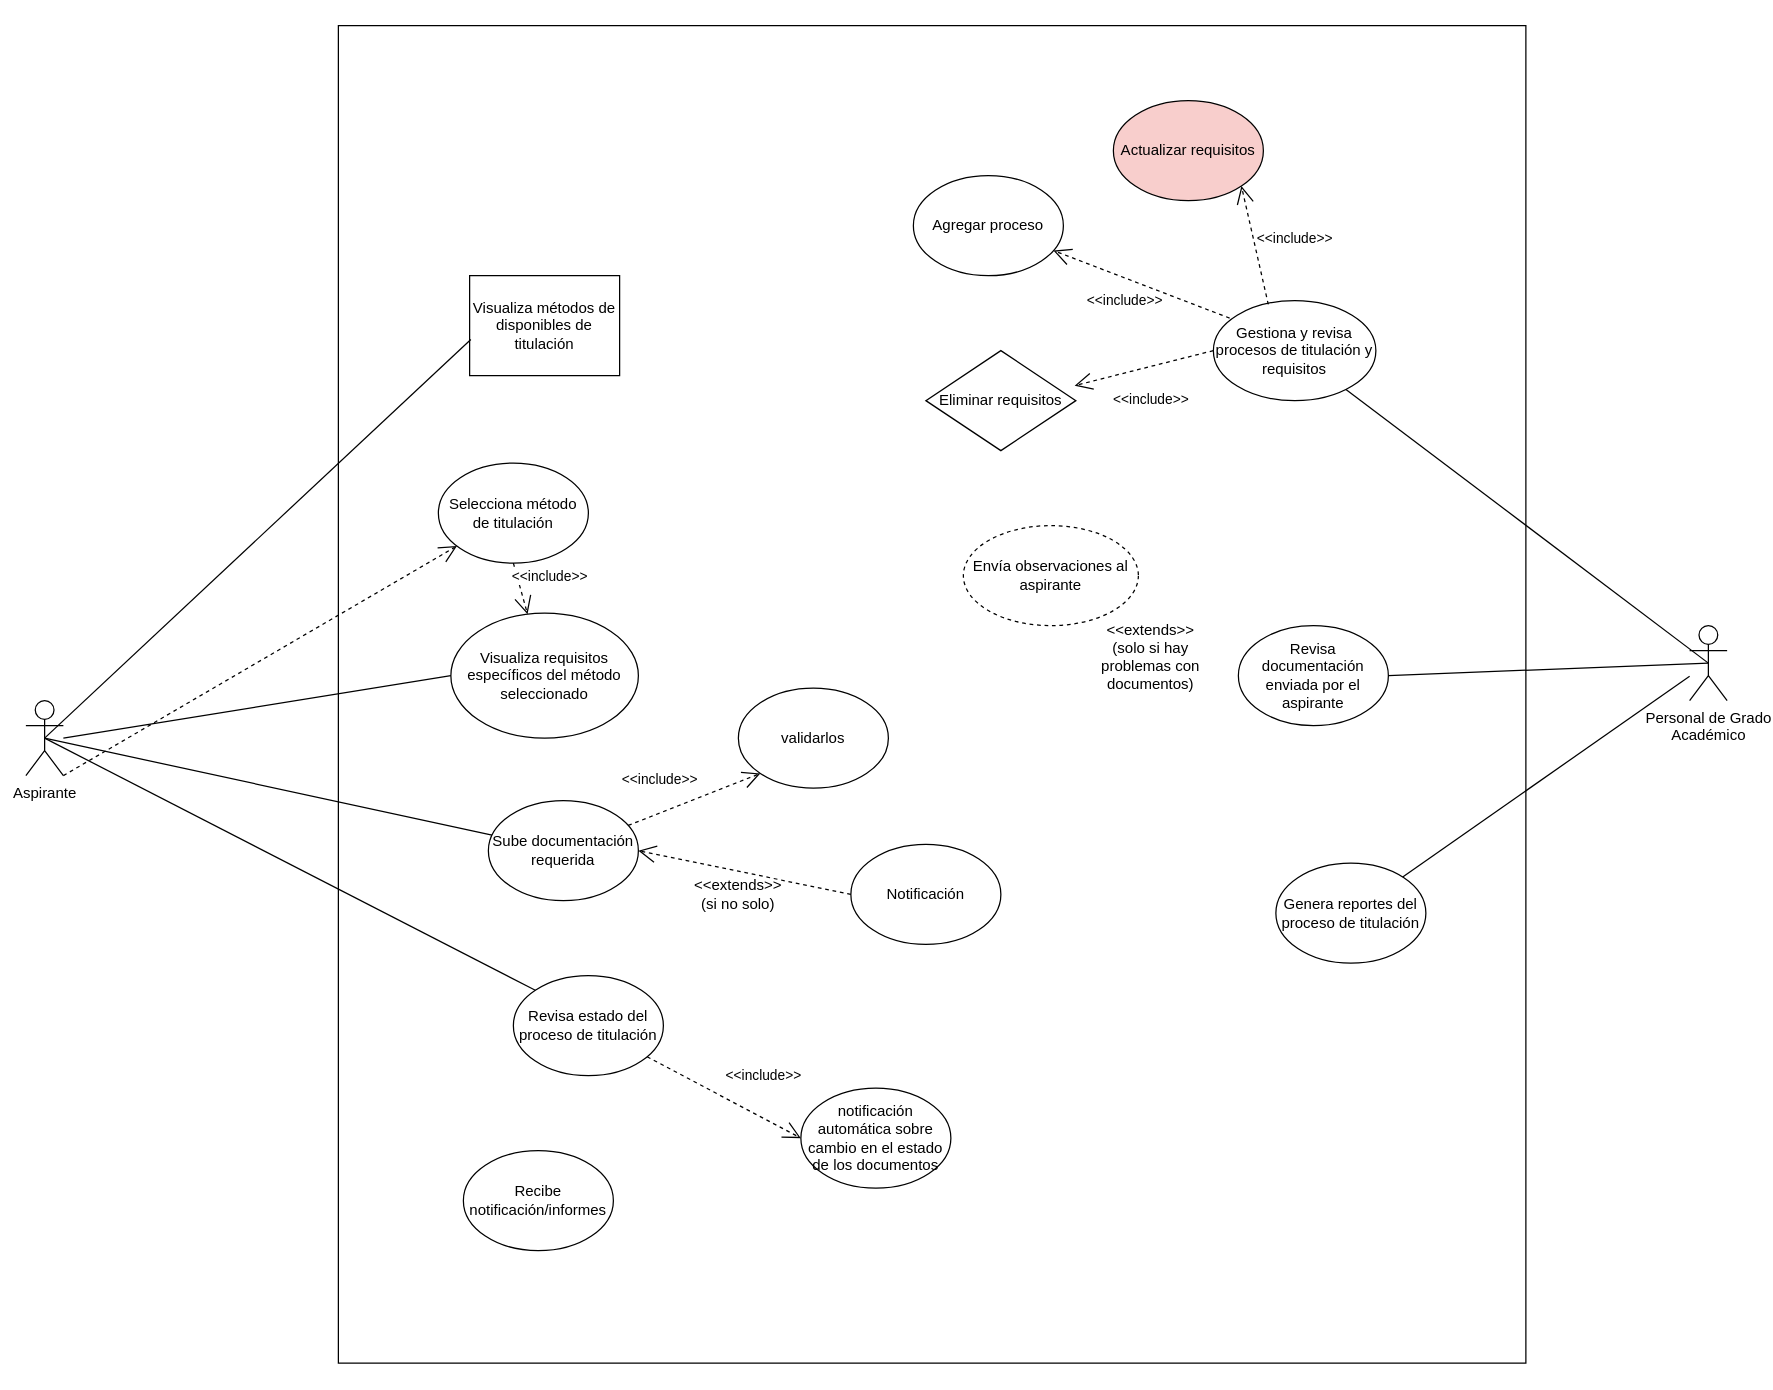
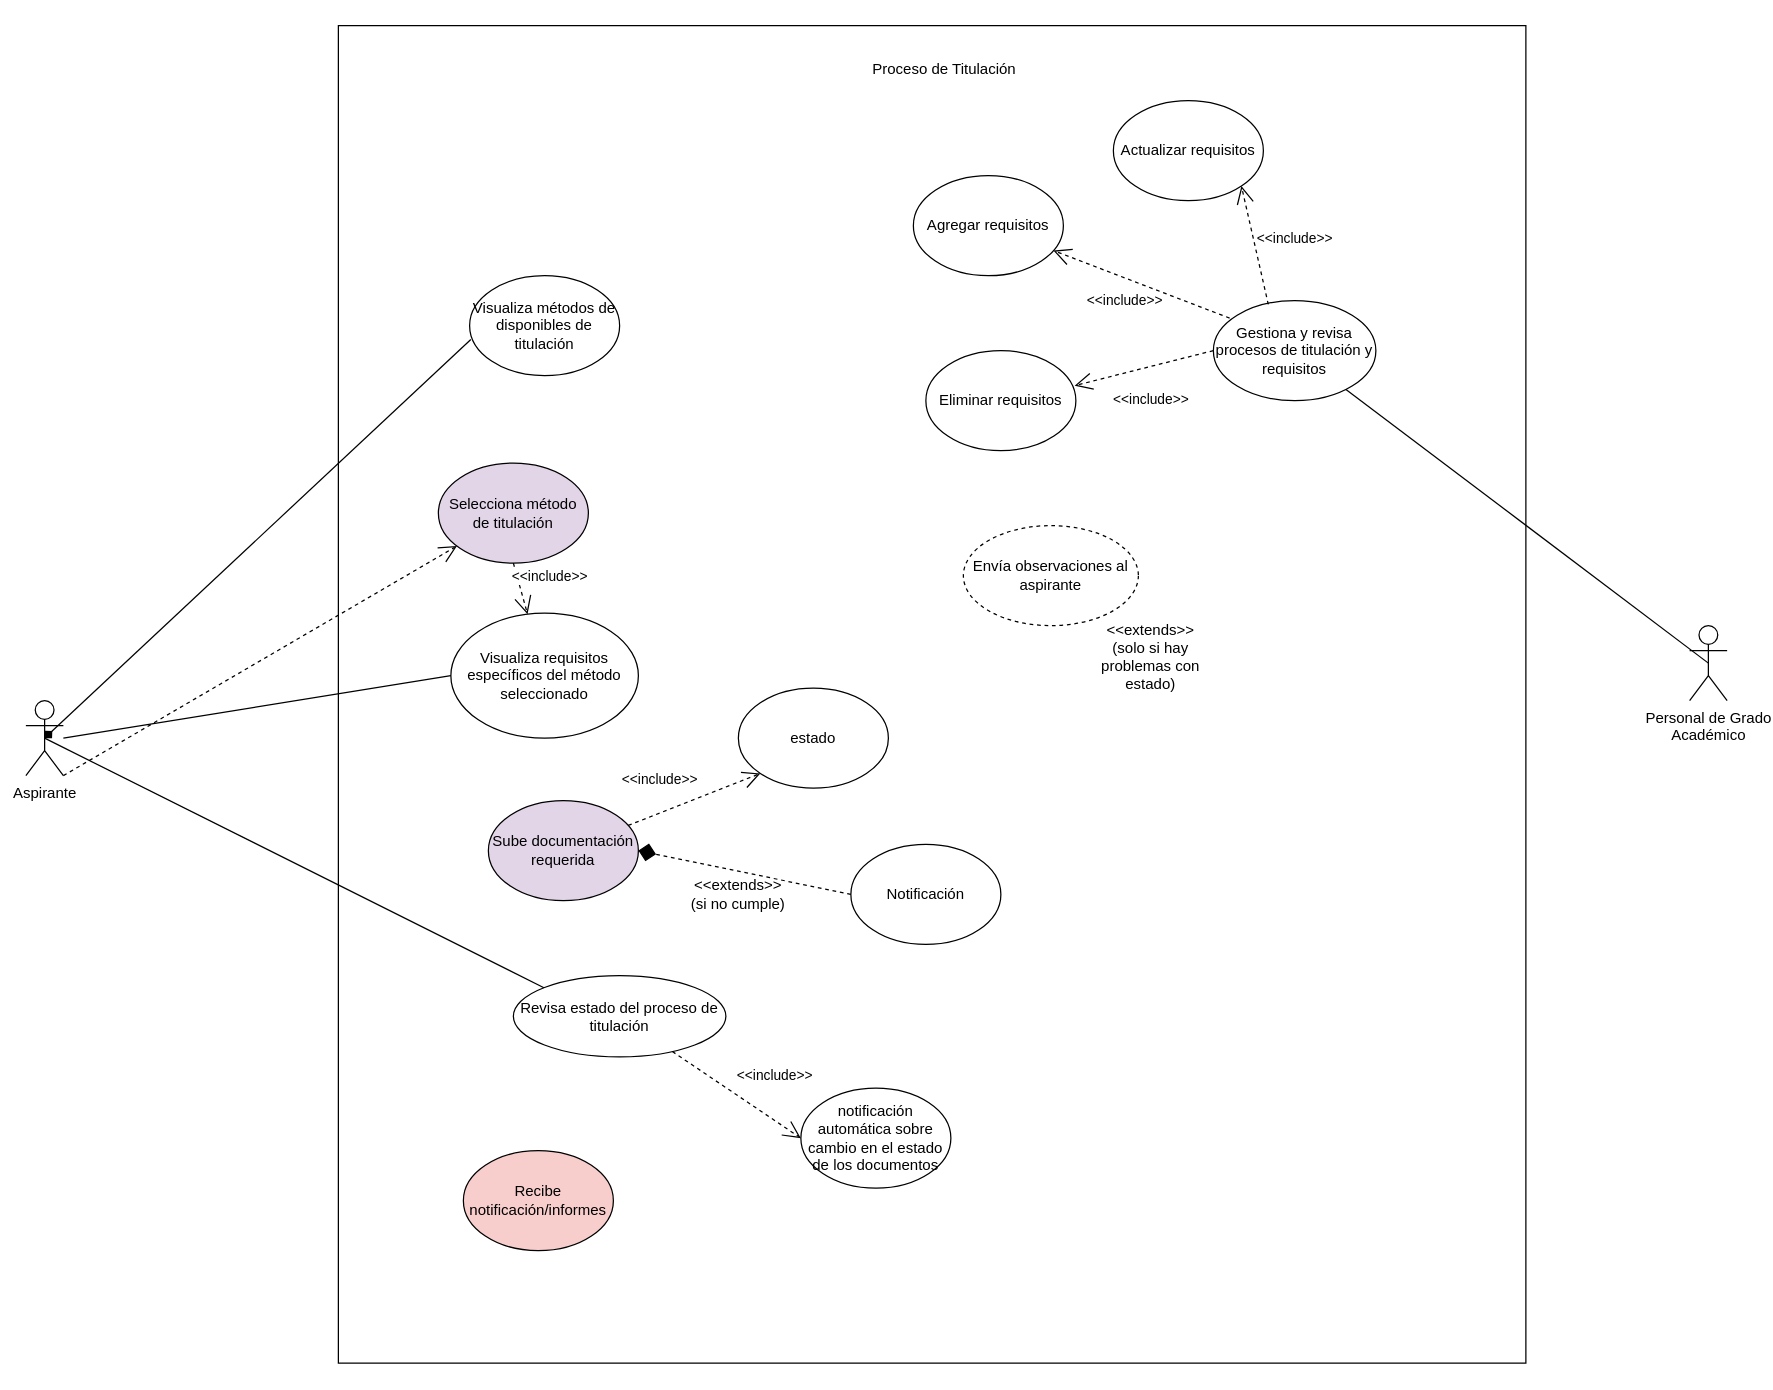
none -> (944, 69)
(1188, 151) -> (1188, 151)
(988, 226) -> (988, 226)
(544, 326) -> (544, 326)
(1001, 401) -> (1001, 401)
(513, 513) -> (513, 513)
(1151, 657) -> (1151, 657)
(1545, 669) -> none
(1313, 676) -> none
(50, 733) -> (52, 731)
(813, 738) -> (813, 738)
(1546, 777) -> none
(271, 787) -> none
(563, 851) -> (563, 851)
(649, 853) -> (656, 854)
(738, 894) -> (738, 894)
(1351, 913) -> none
(588, 1026) -> (619, 1016)
(538, 1201) -> (538, 1201)
